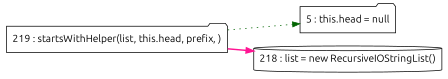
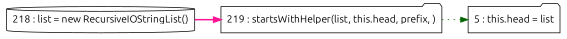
(348, 20) -> (514, 20)
(237, 50) -> (204, 20)
